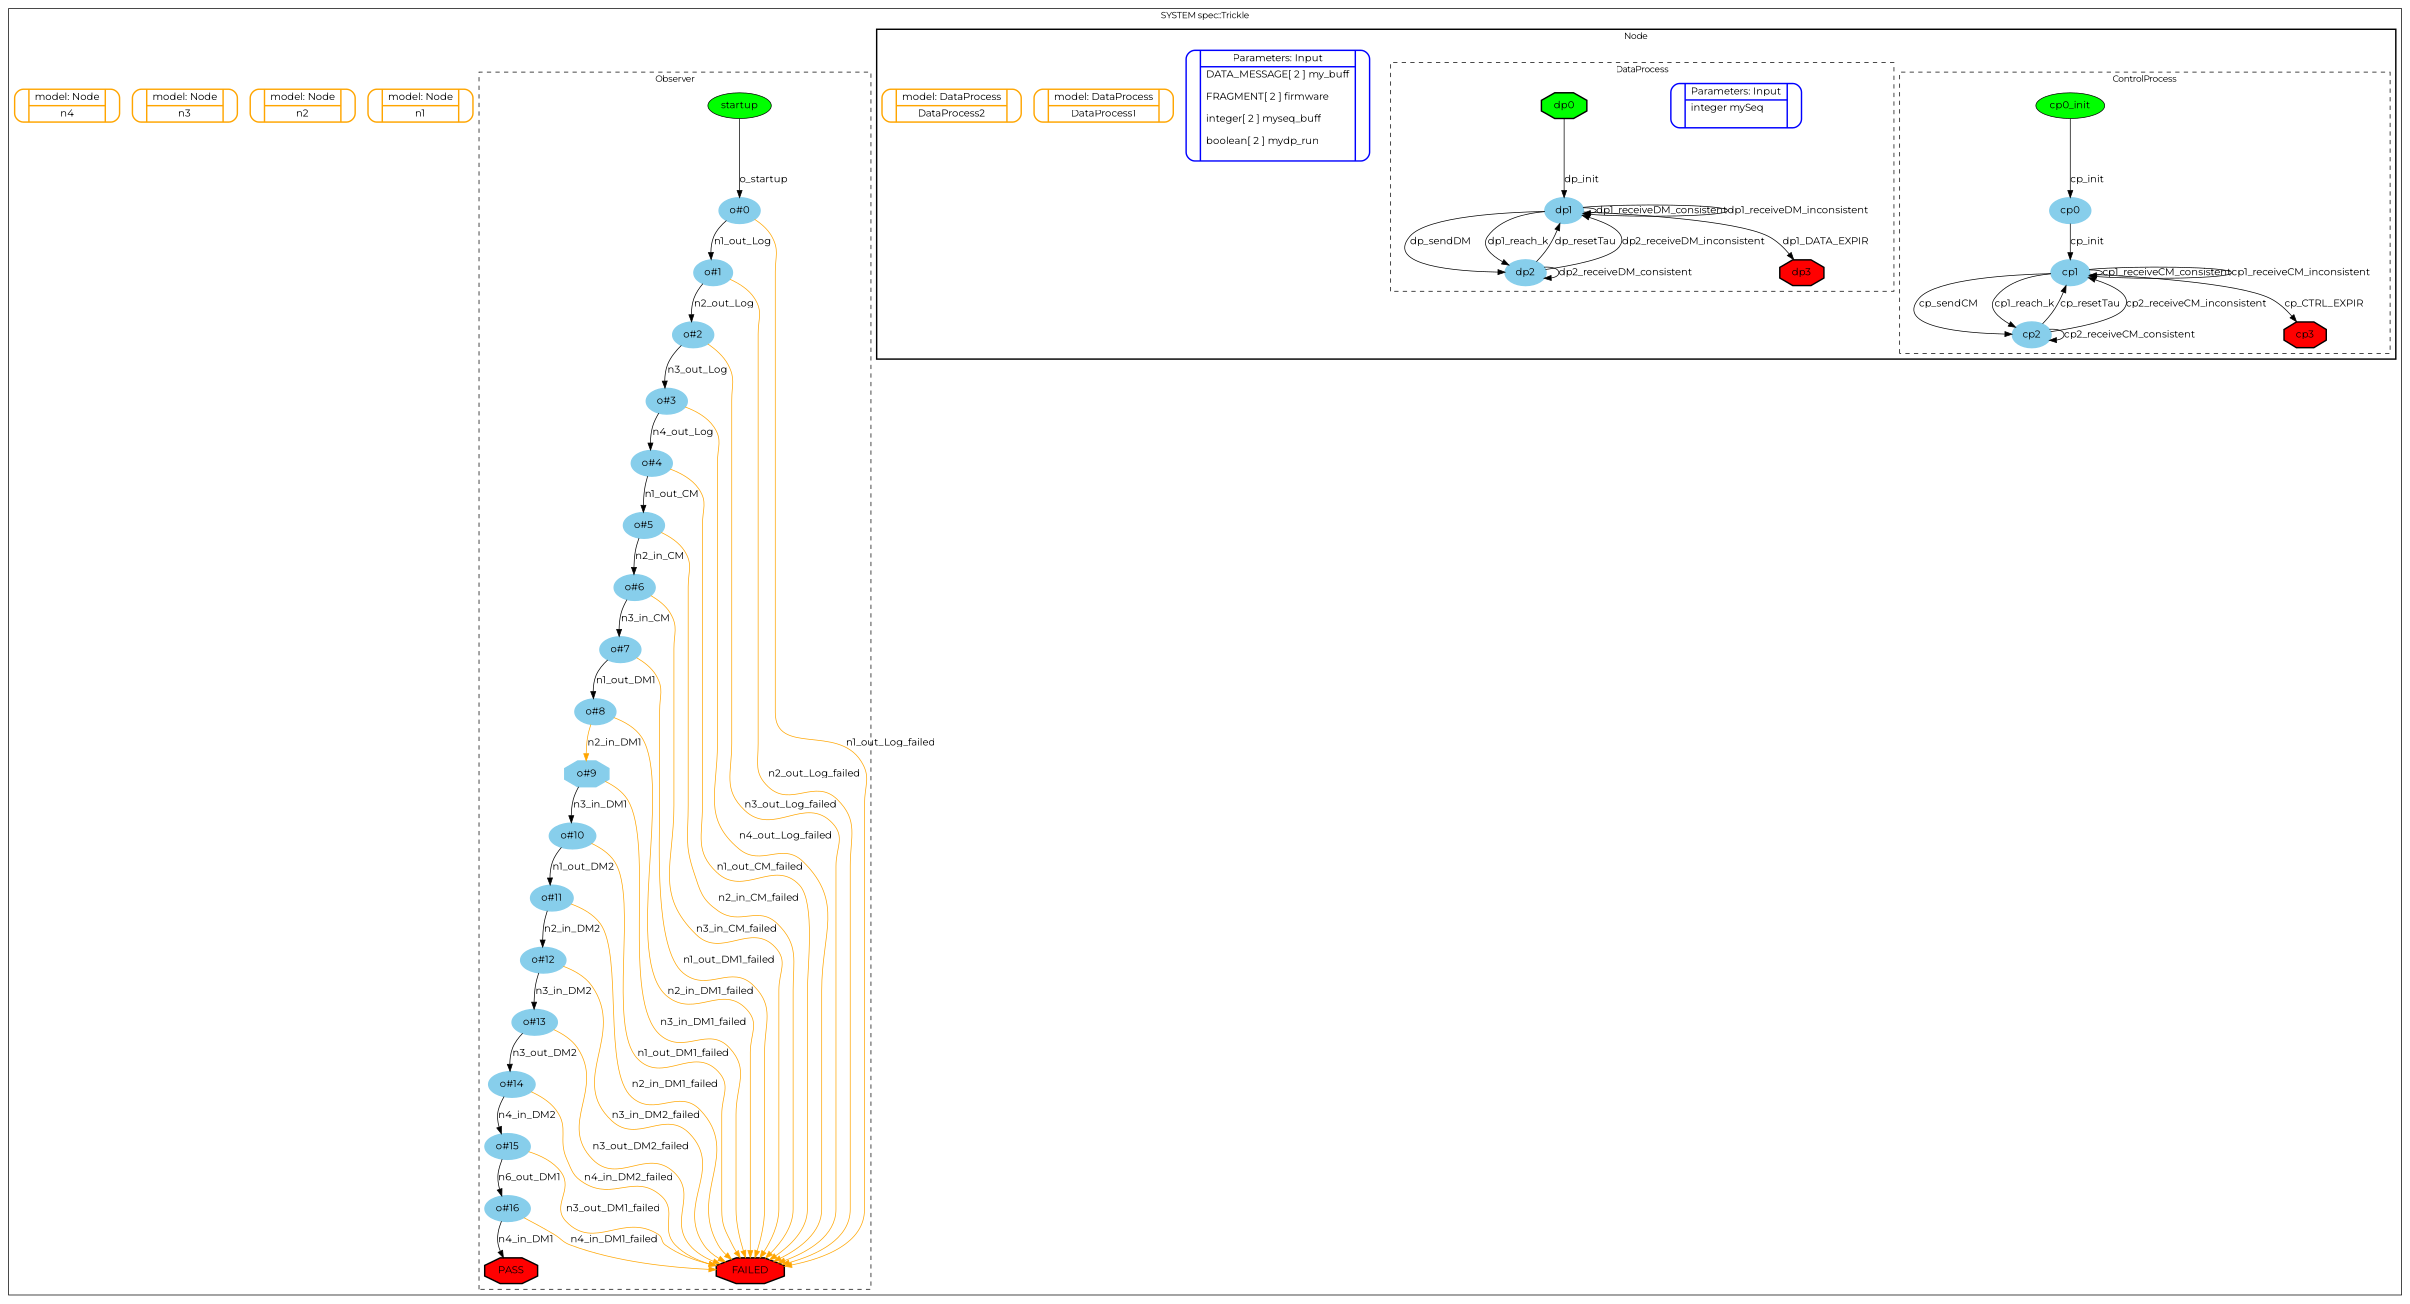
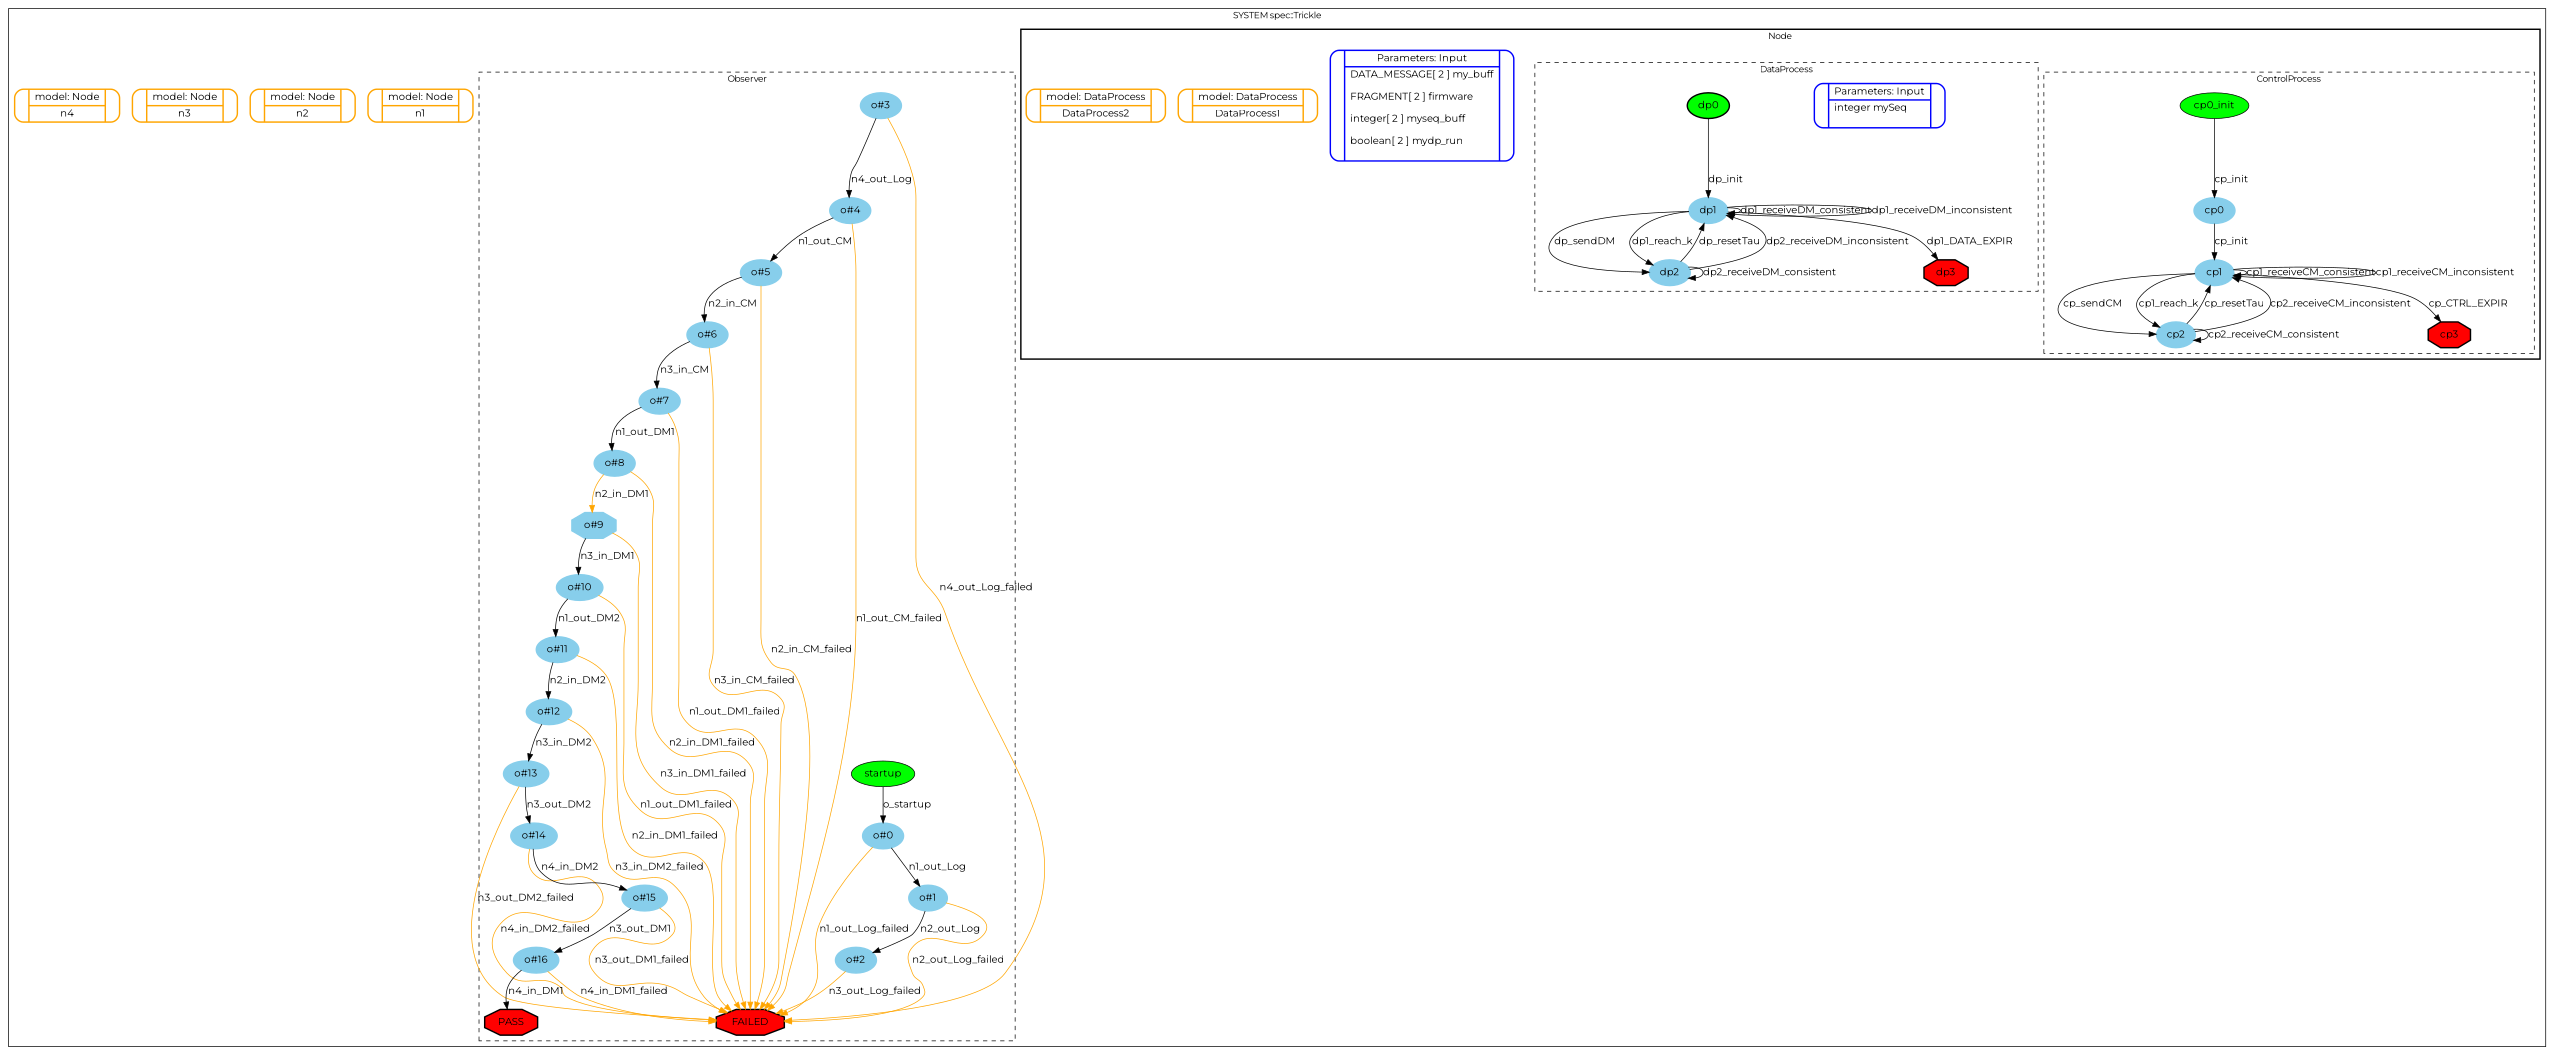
(1564, 106) -> (1708, 106)
(669, 361) -> none
(530, 1178) -> (640, 929)
